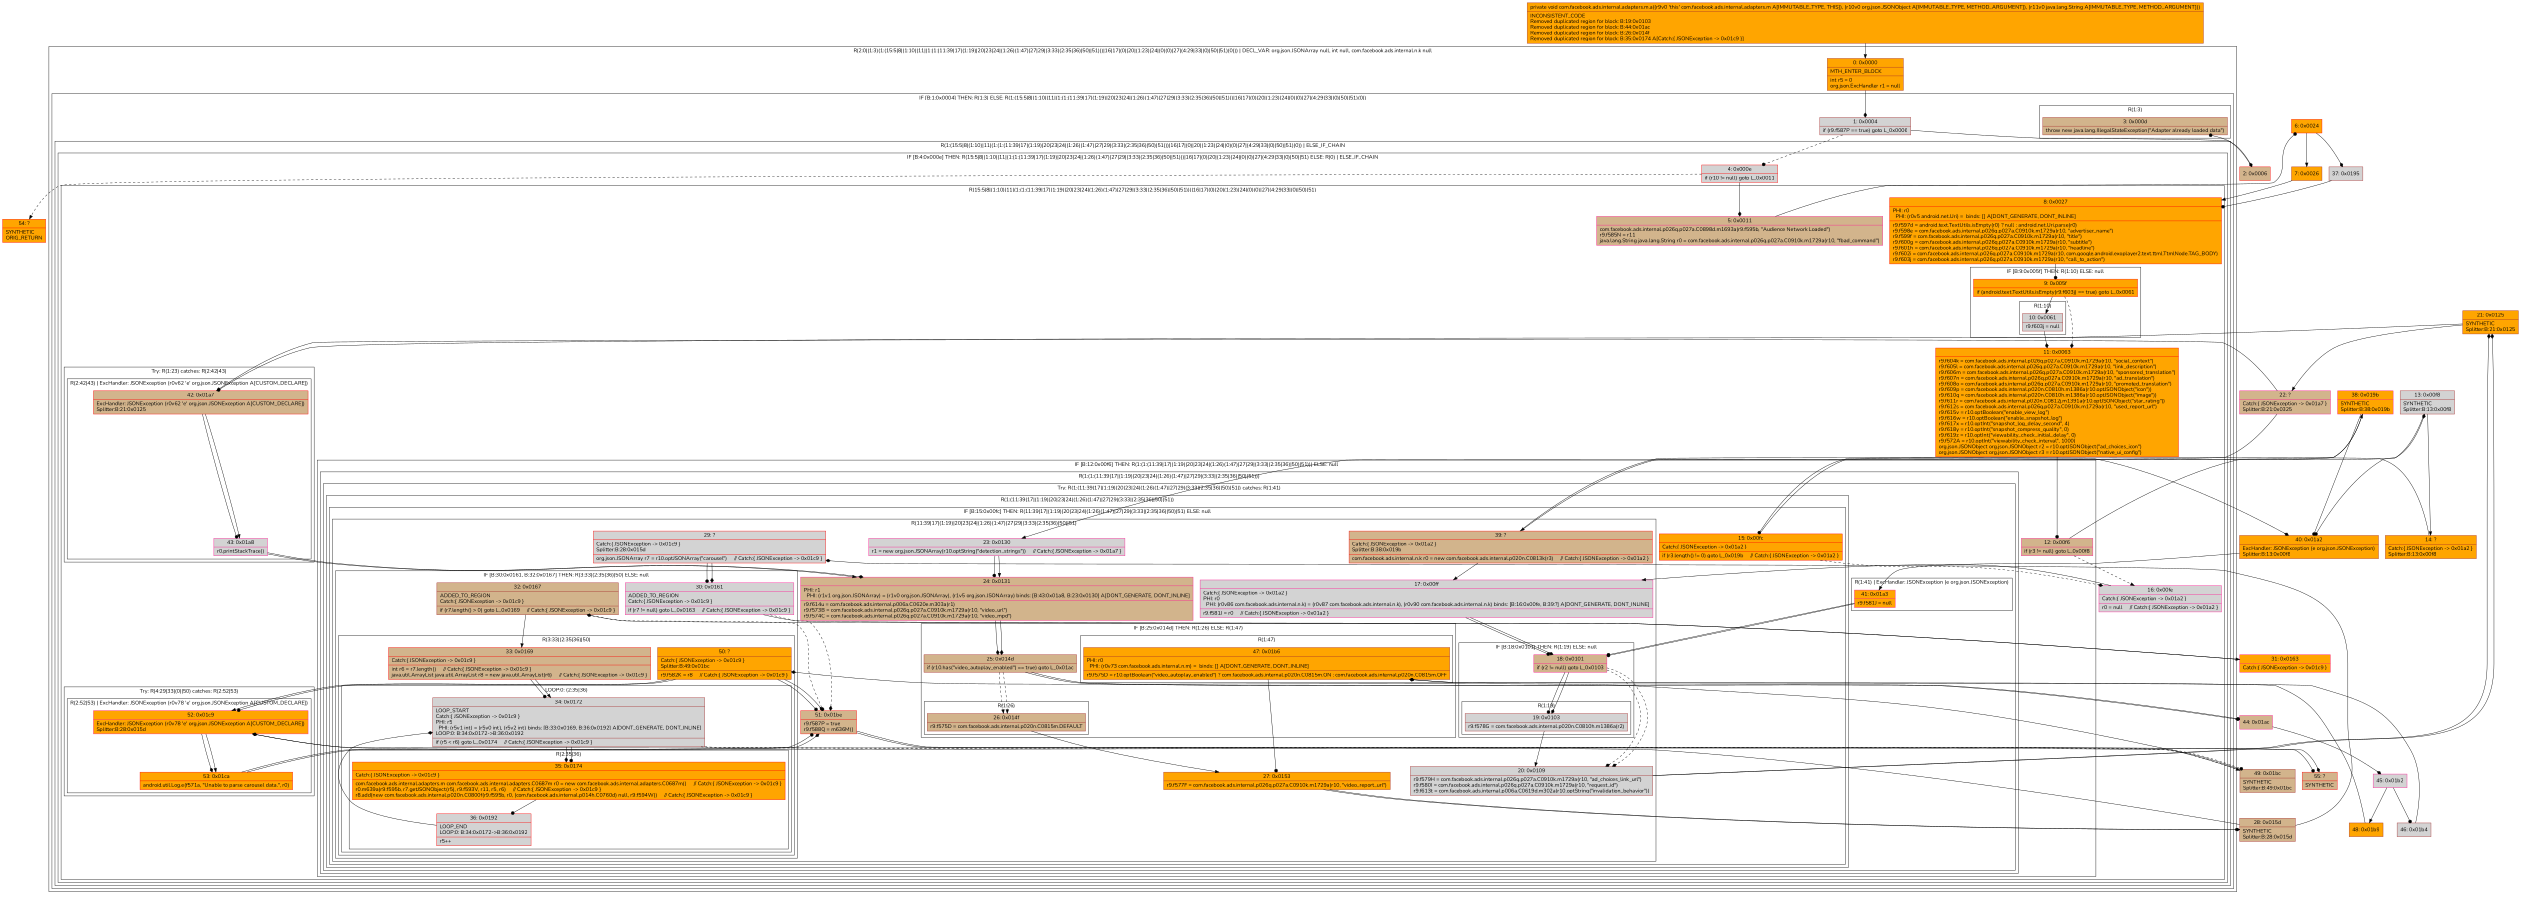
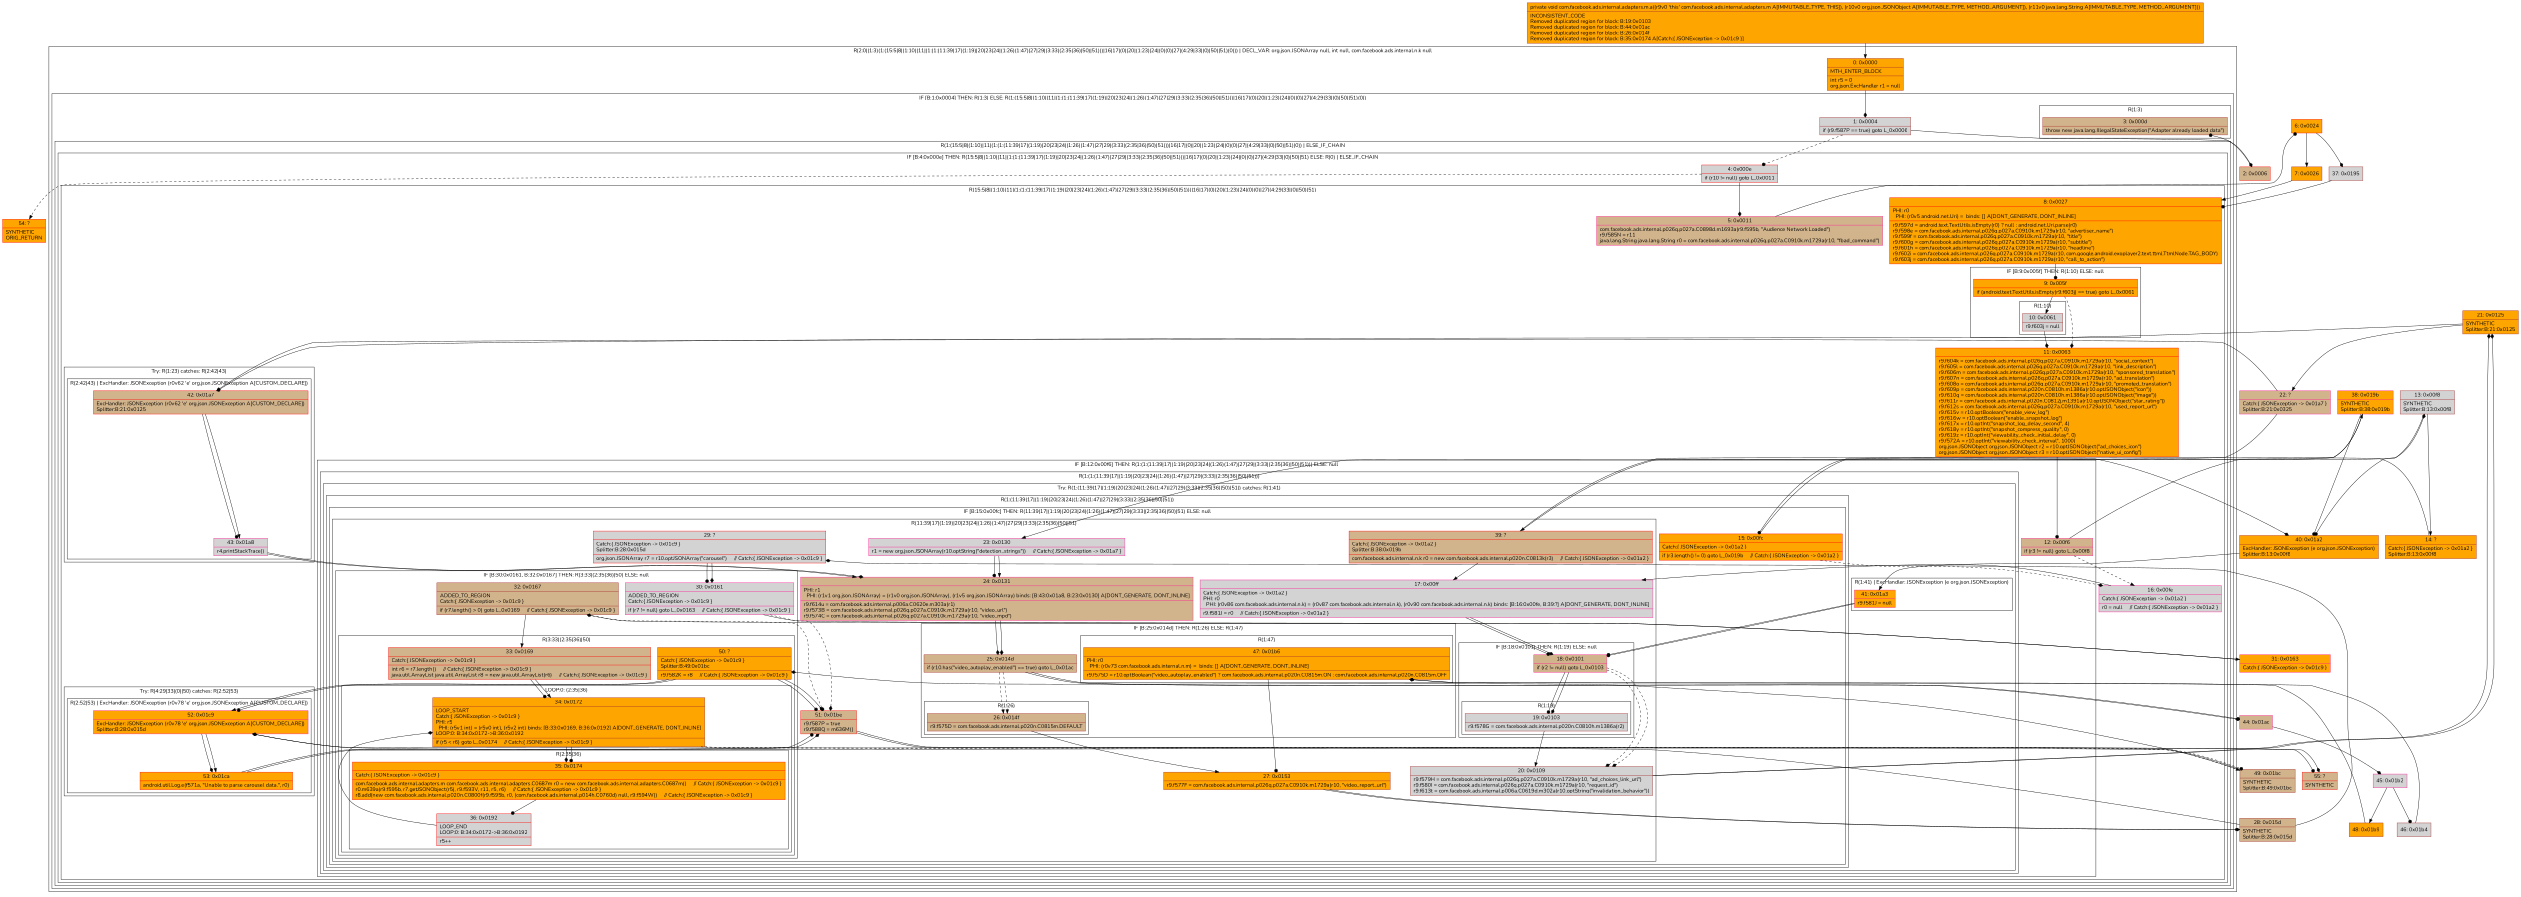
(241, 551) -> (241, 551)
(569, 722) -> (569, 722)
